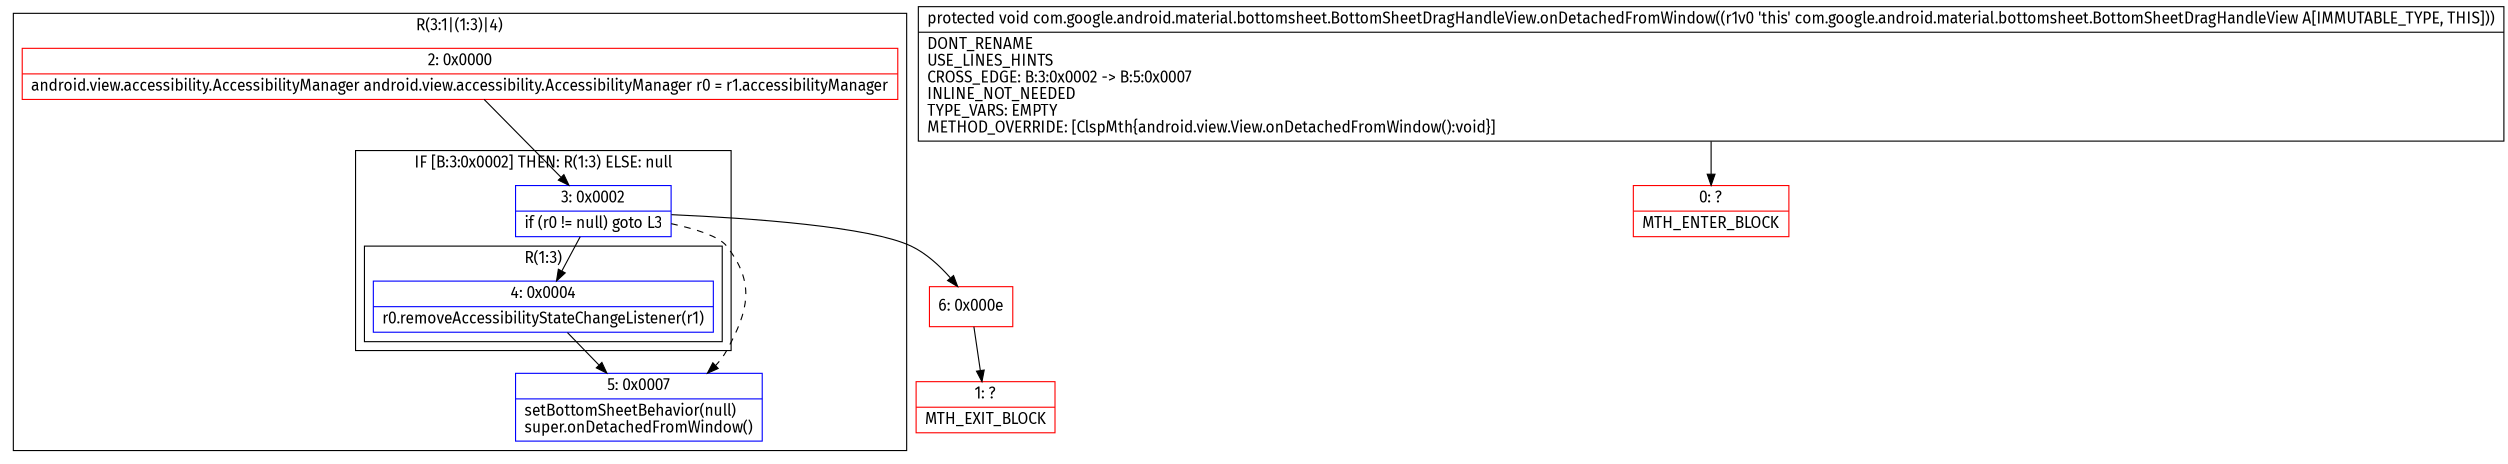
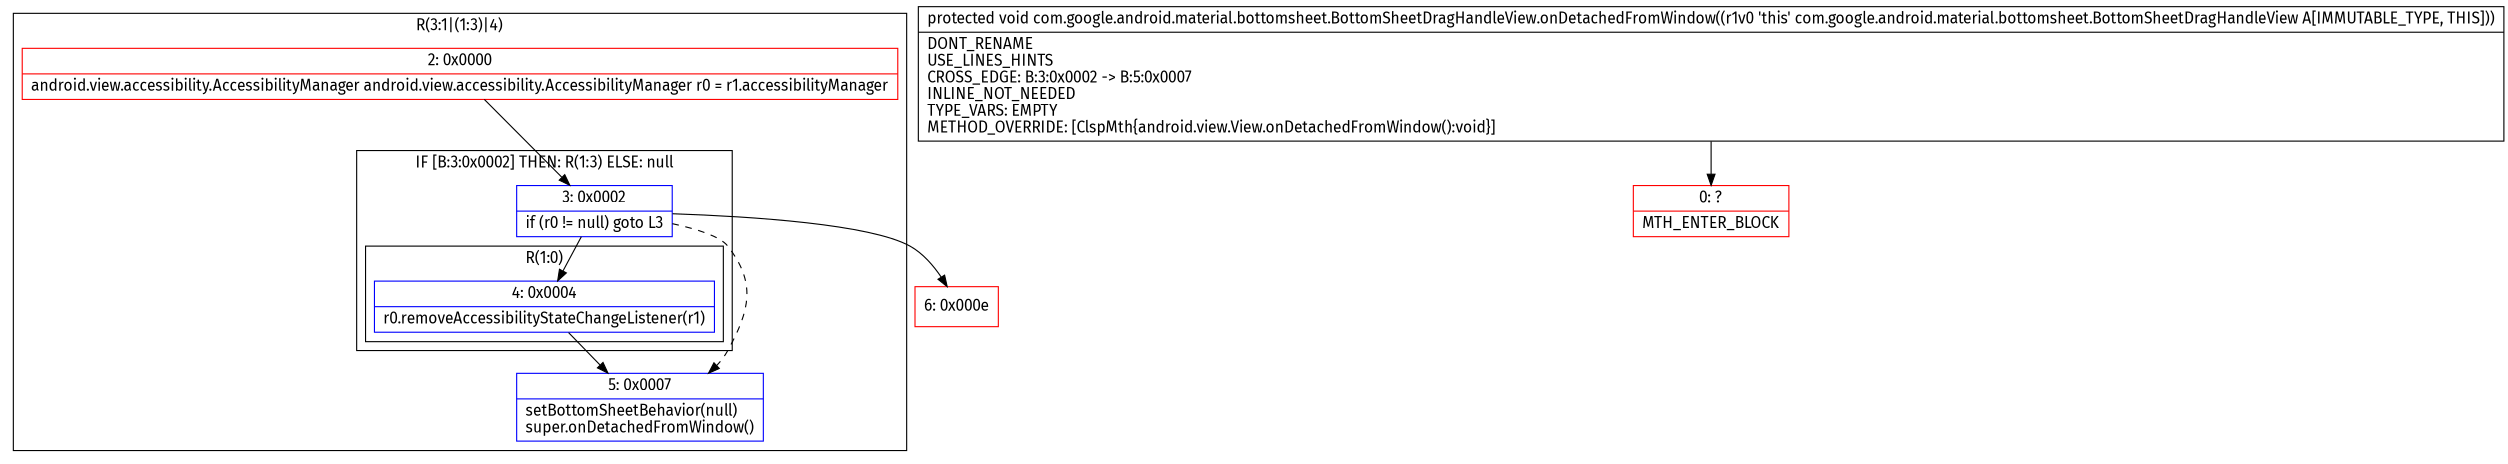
(543, 259) -> (544, 259)
(986, 407) -> none
